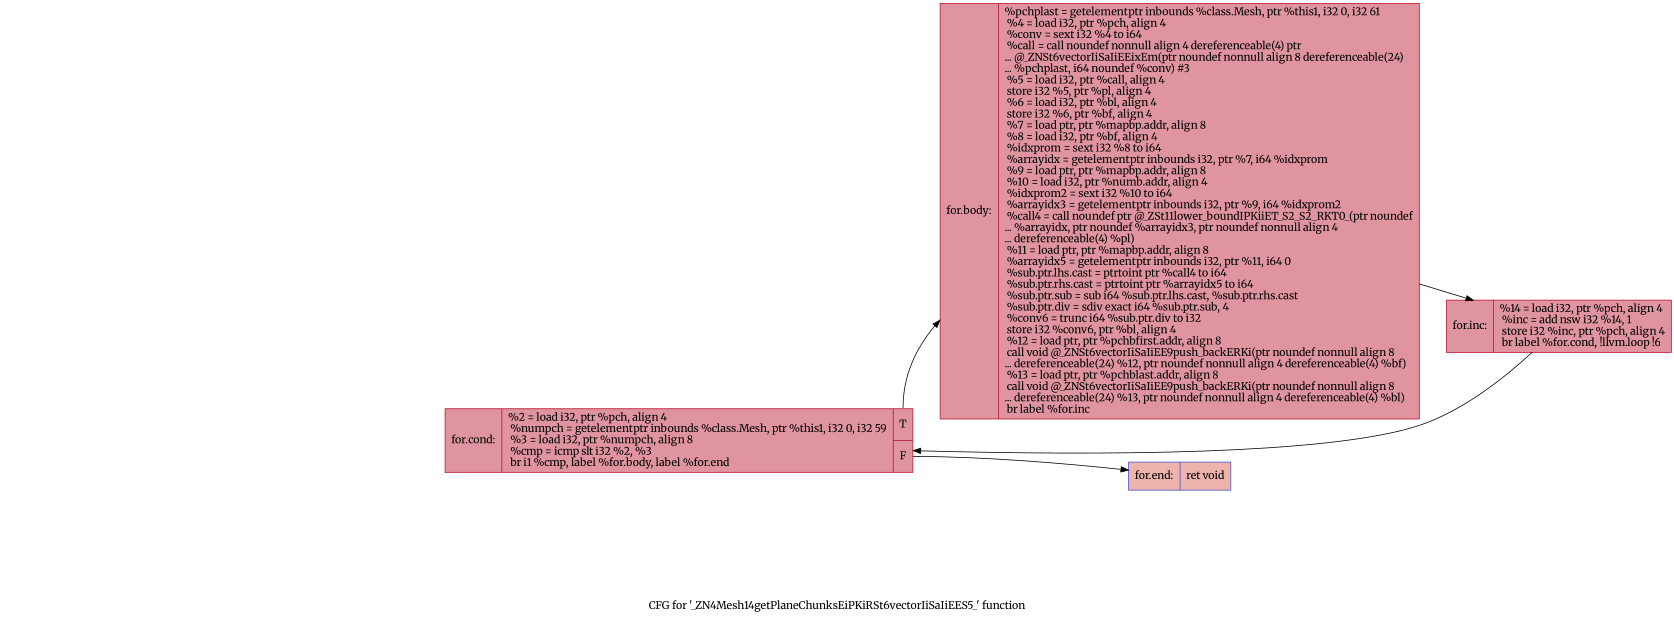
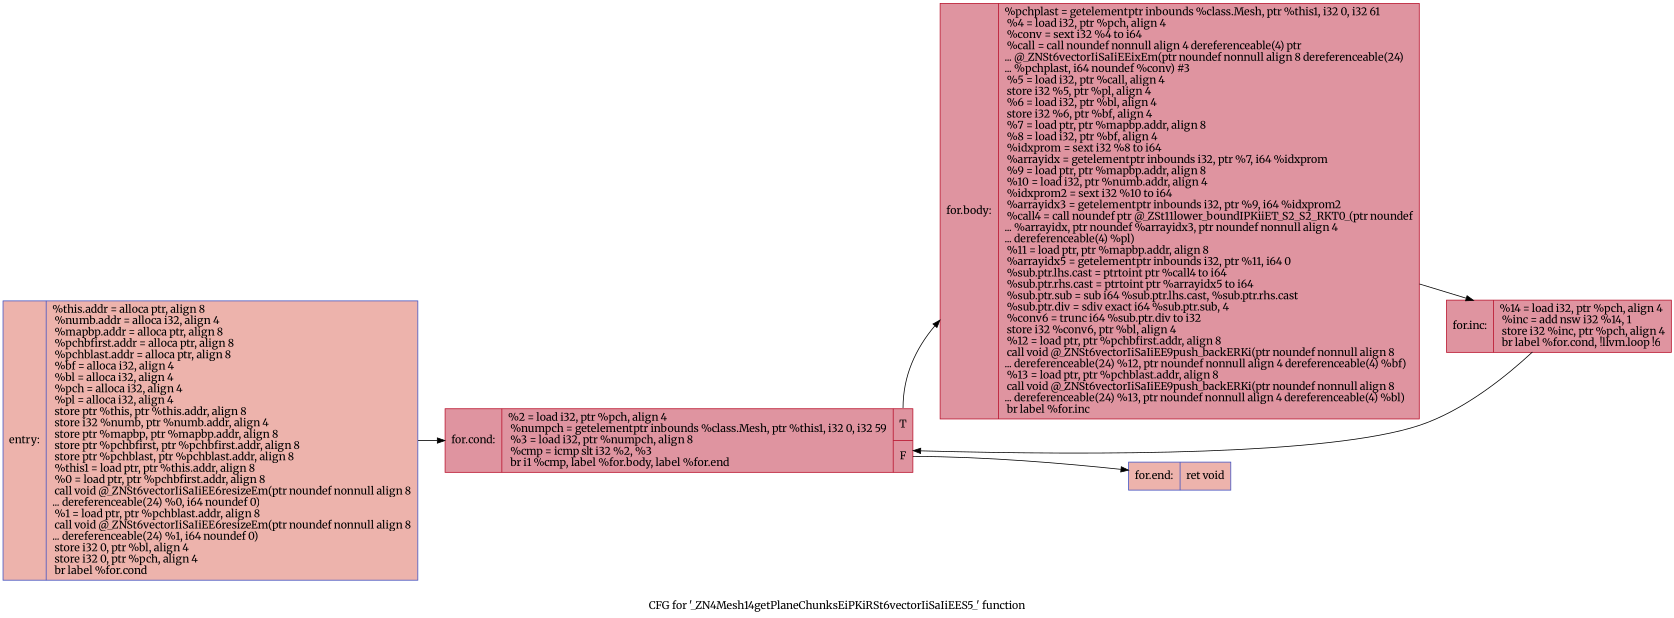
none -> (210, 441)
